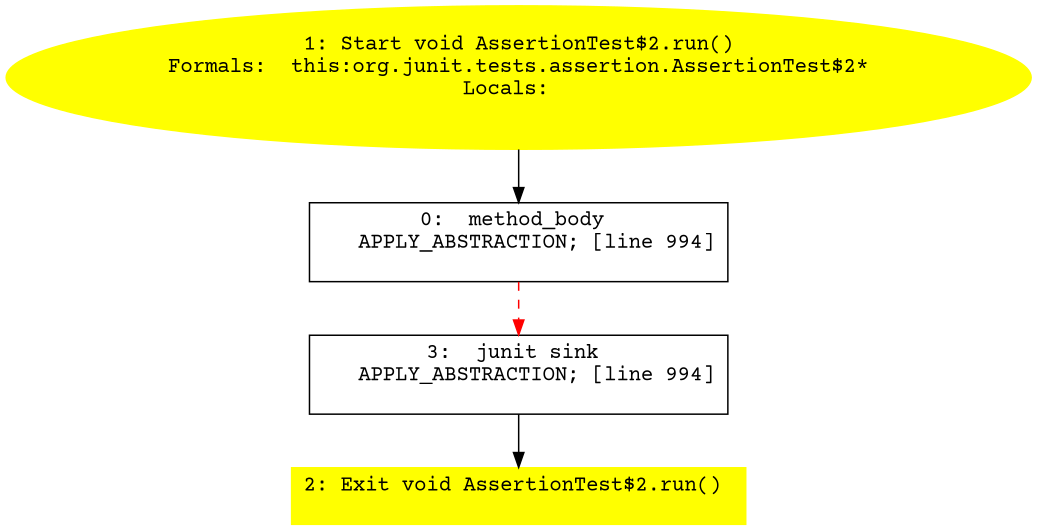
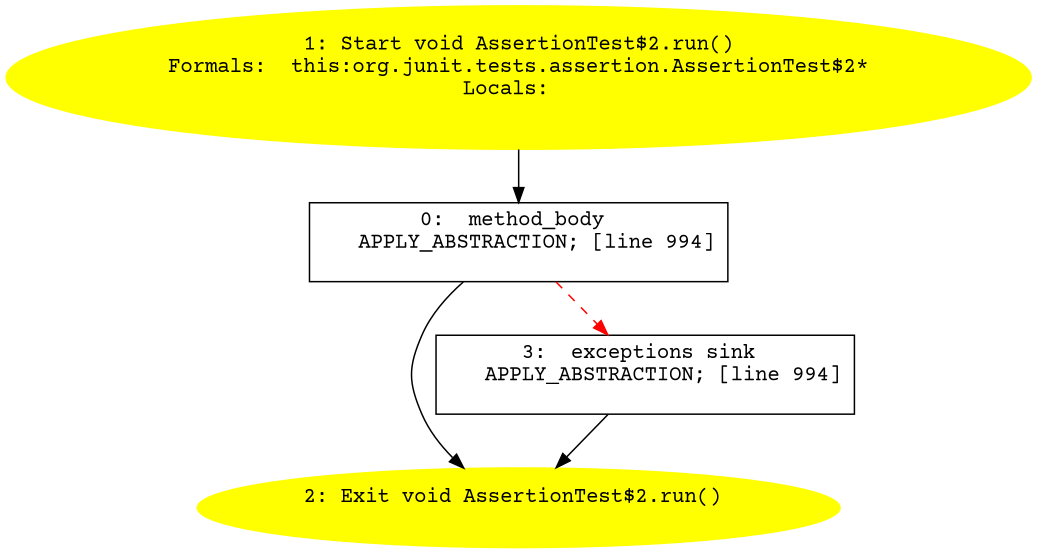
none -> (412, 367)
(519, 375) -> (645, 375)
(519, 496) -> (519, 508)
